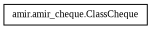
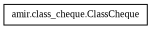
(76, 15) -> (76, 15)
